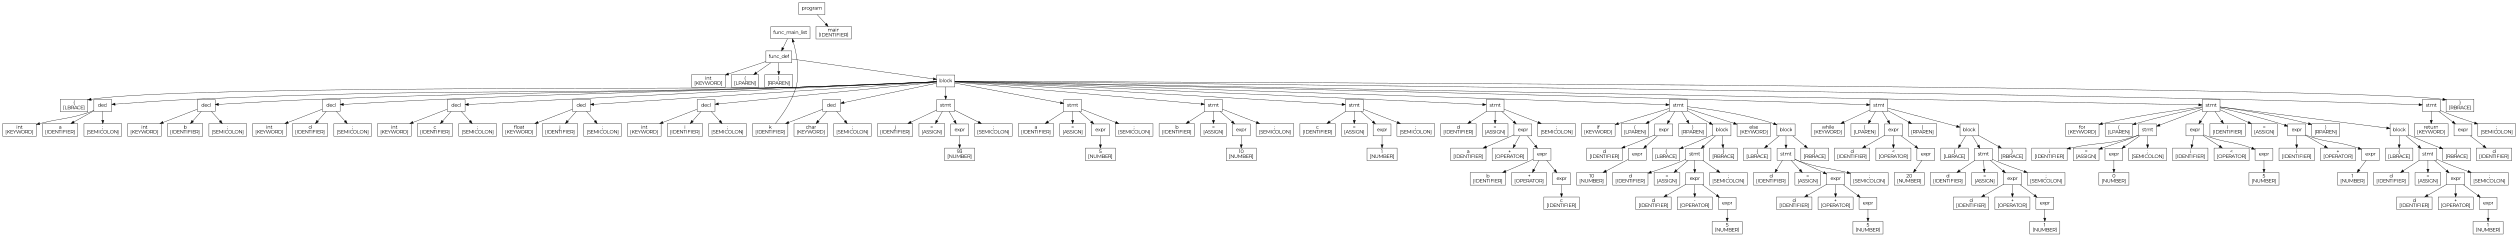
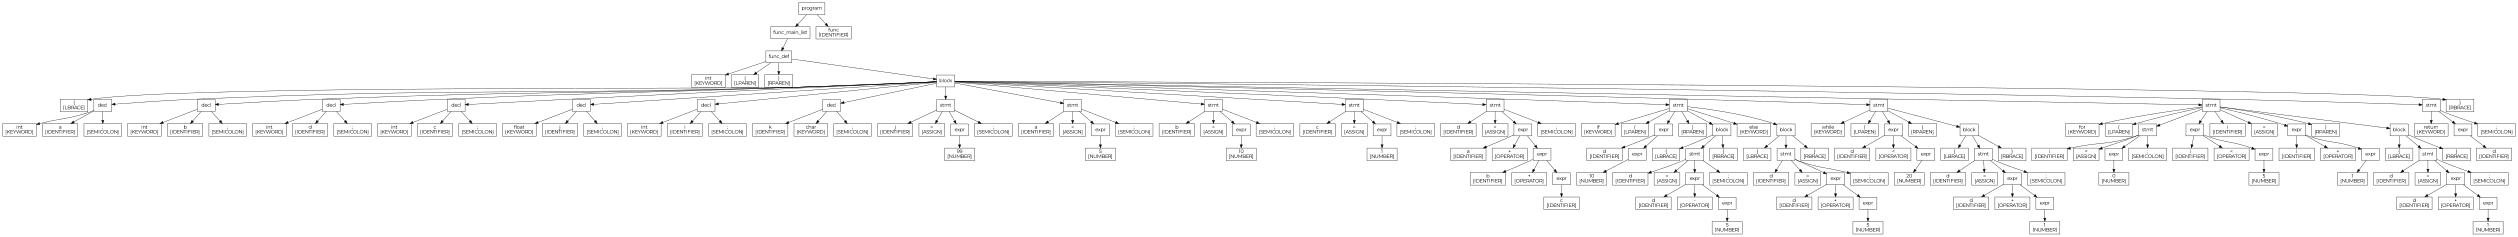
(834, 33) -> (834, 33)
(797, 83) -> (802, 19)
(960, 154) -> (960, 154)
